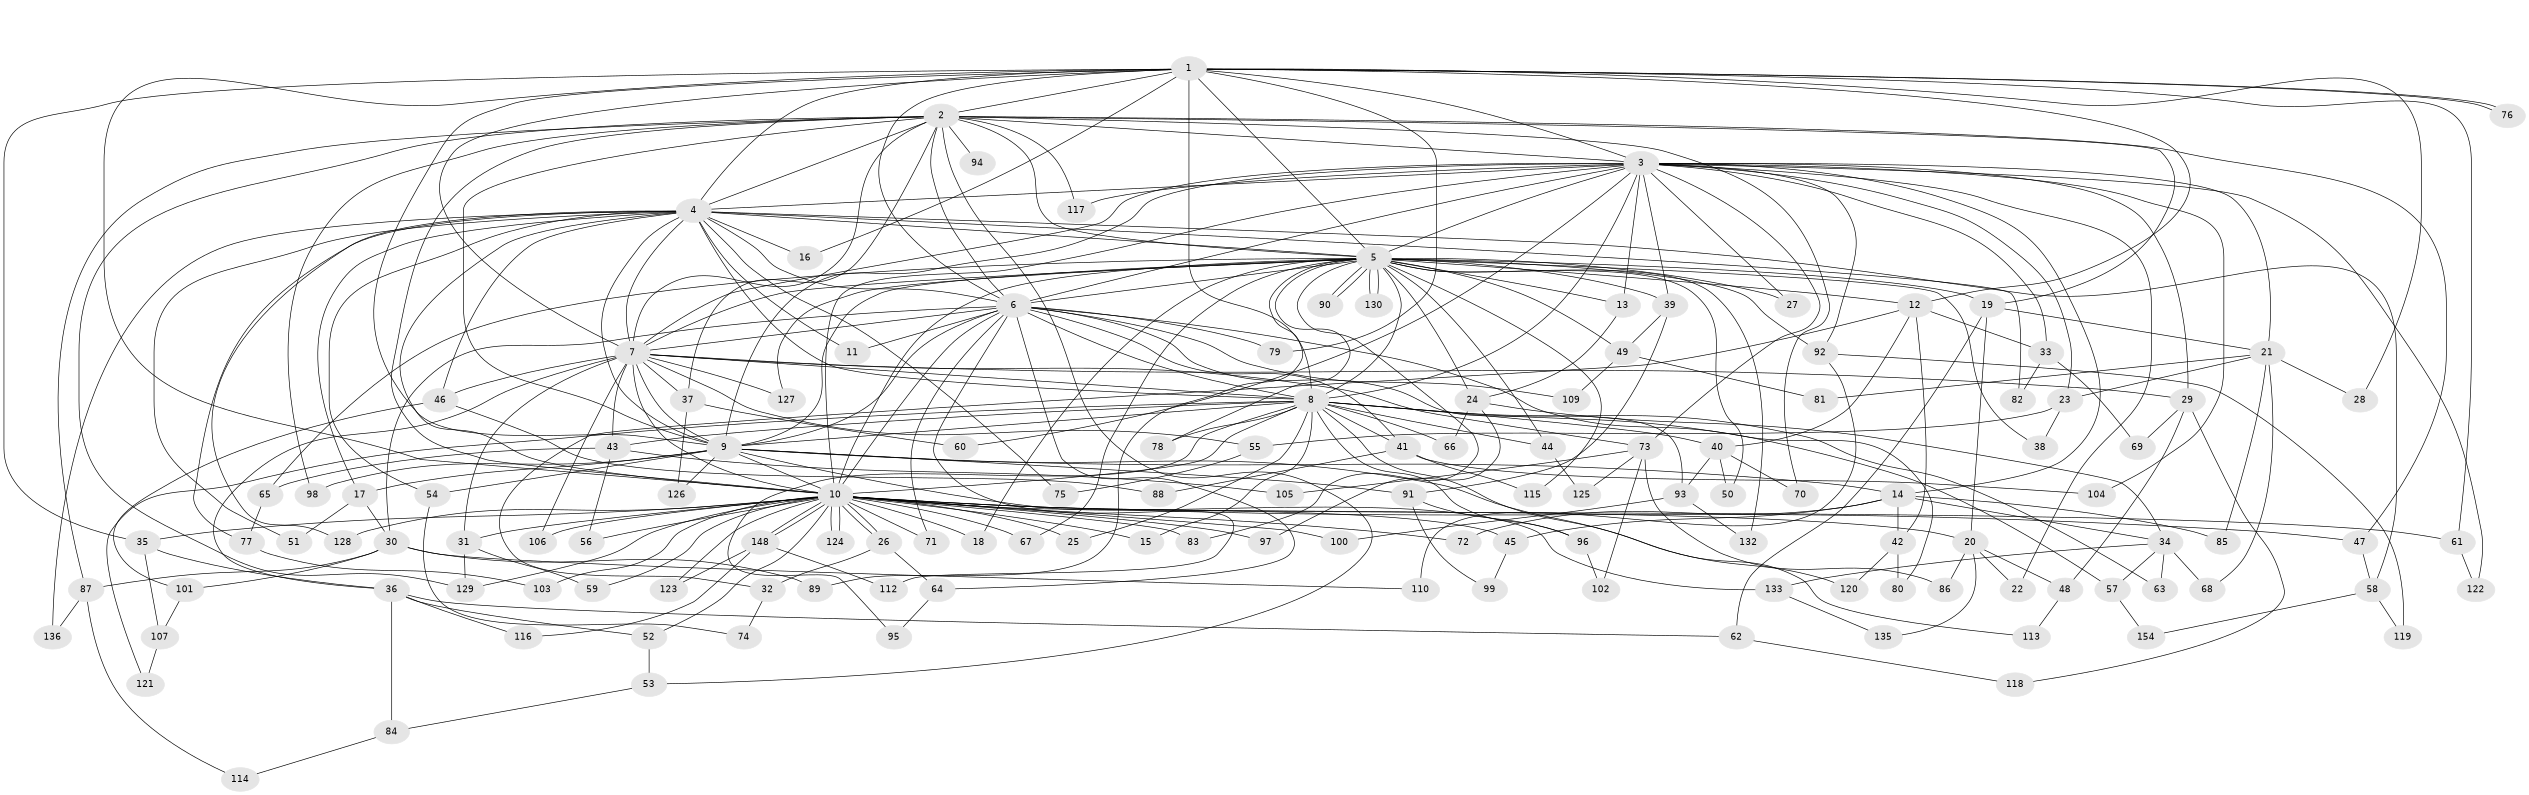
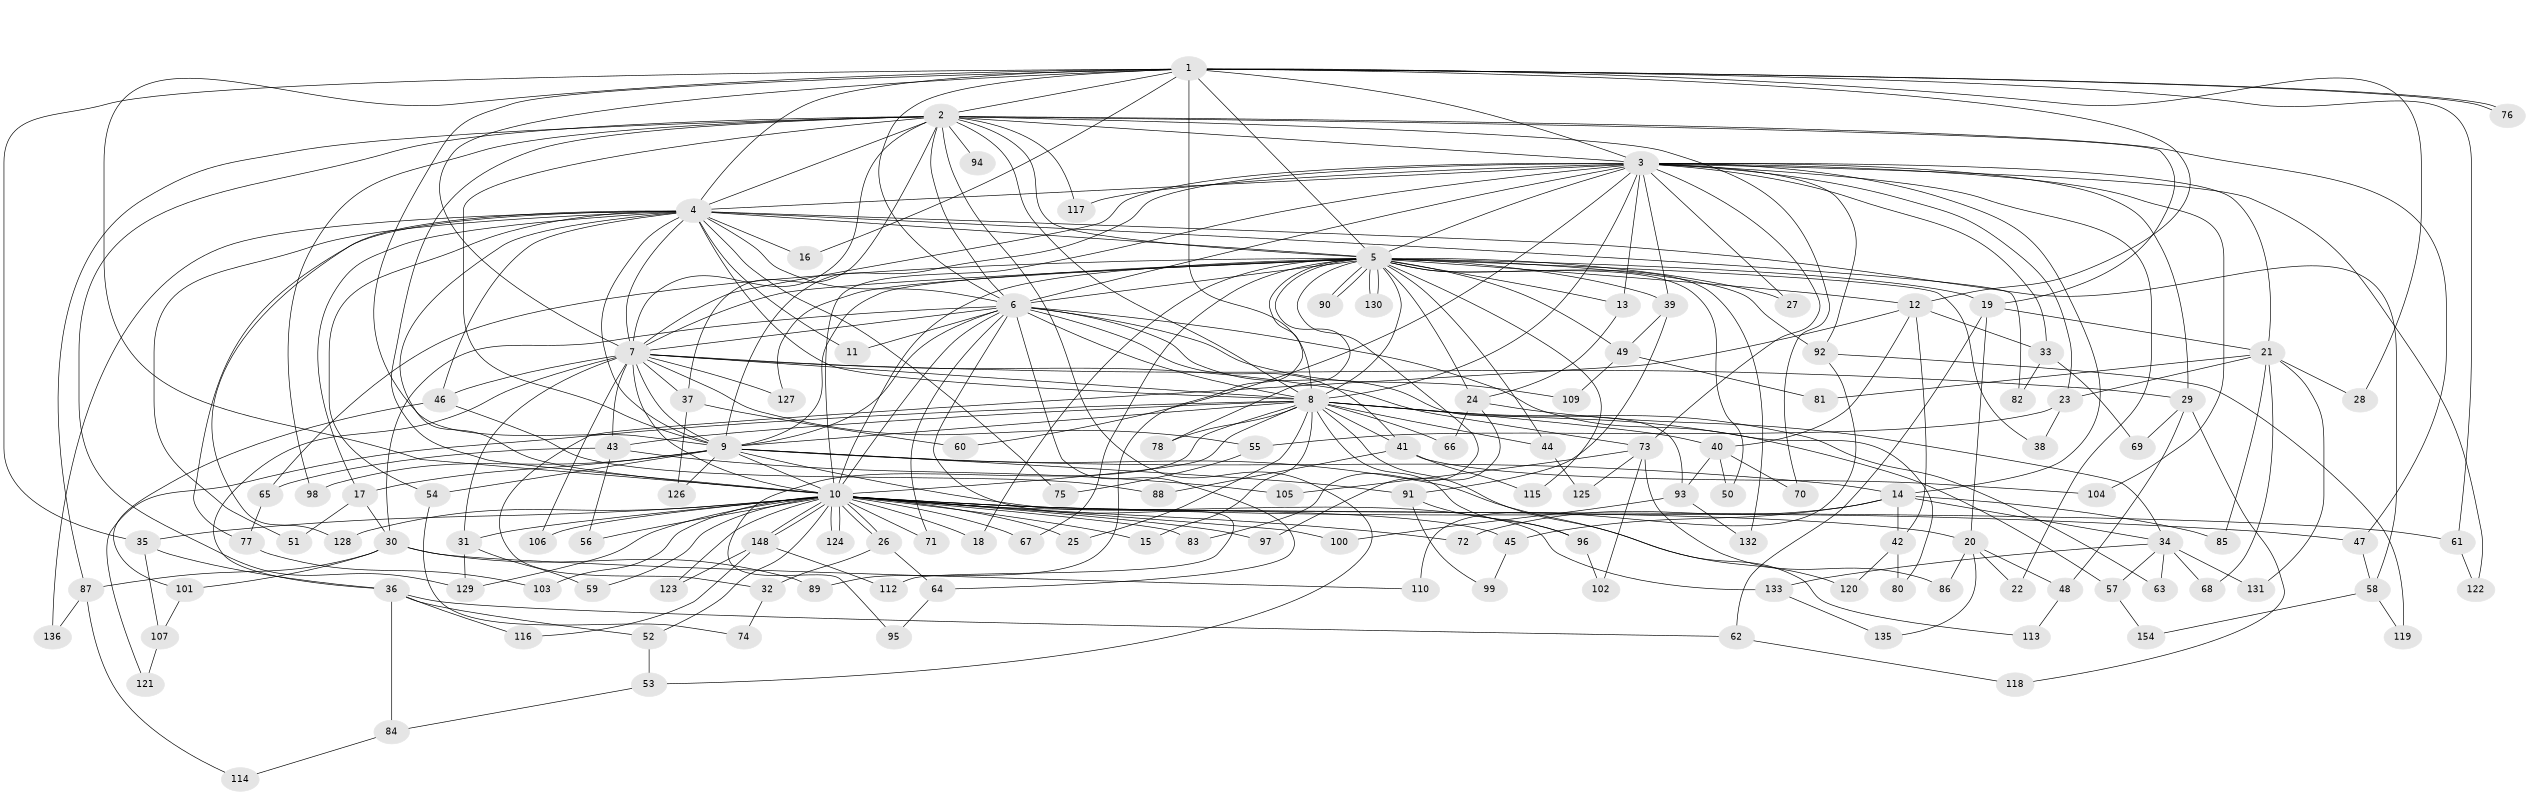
none -> (1121, 296)
(1275, 353) -> none
none -> (2256, 590)
